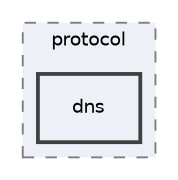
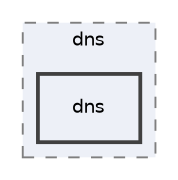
(89, 41) -> (89, 41)
